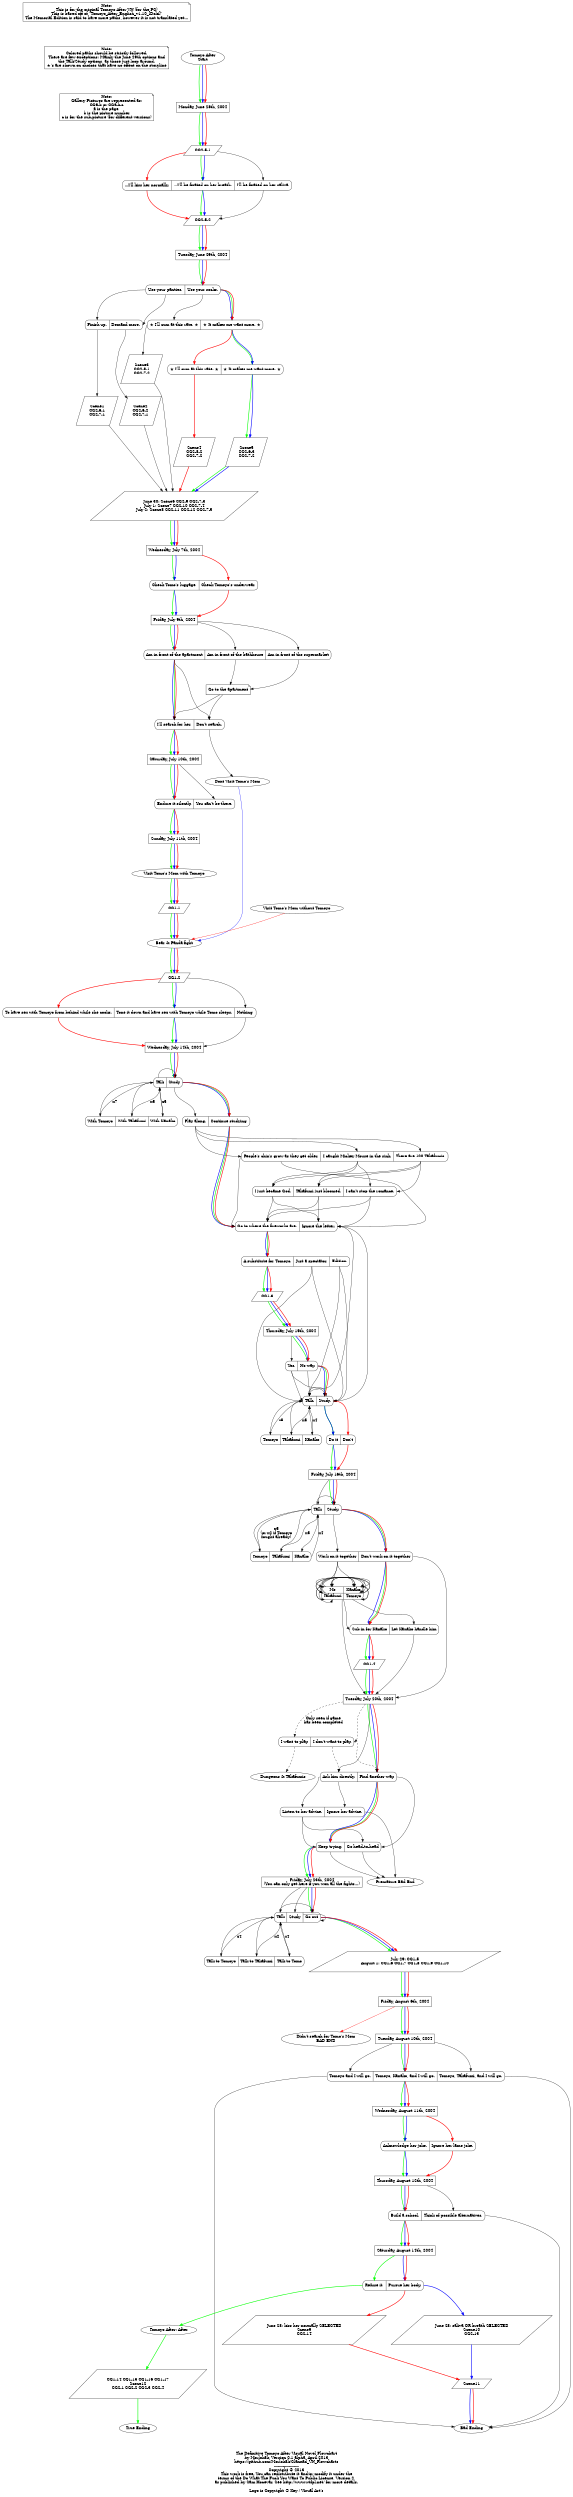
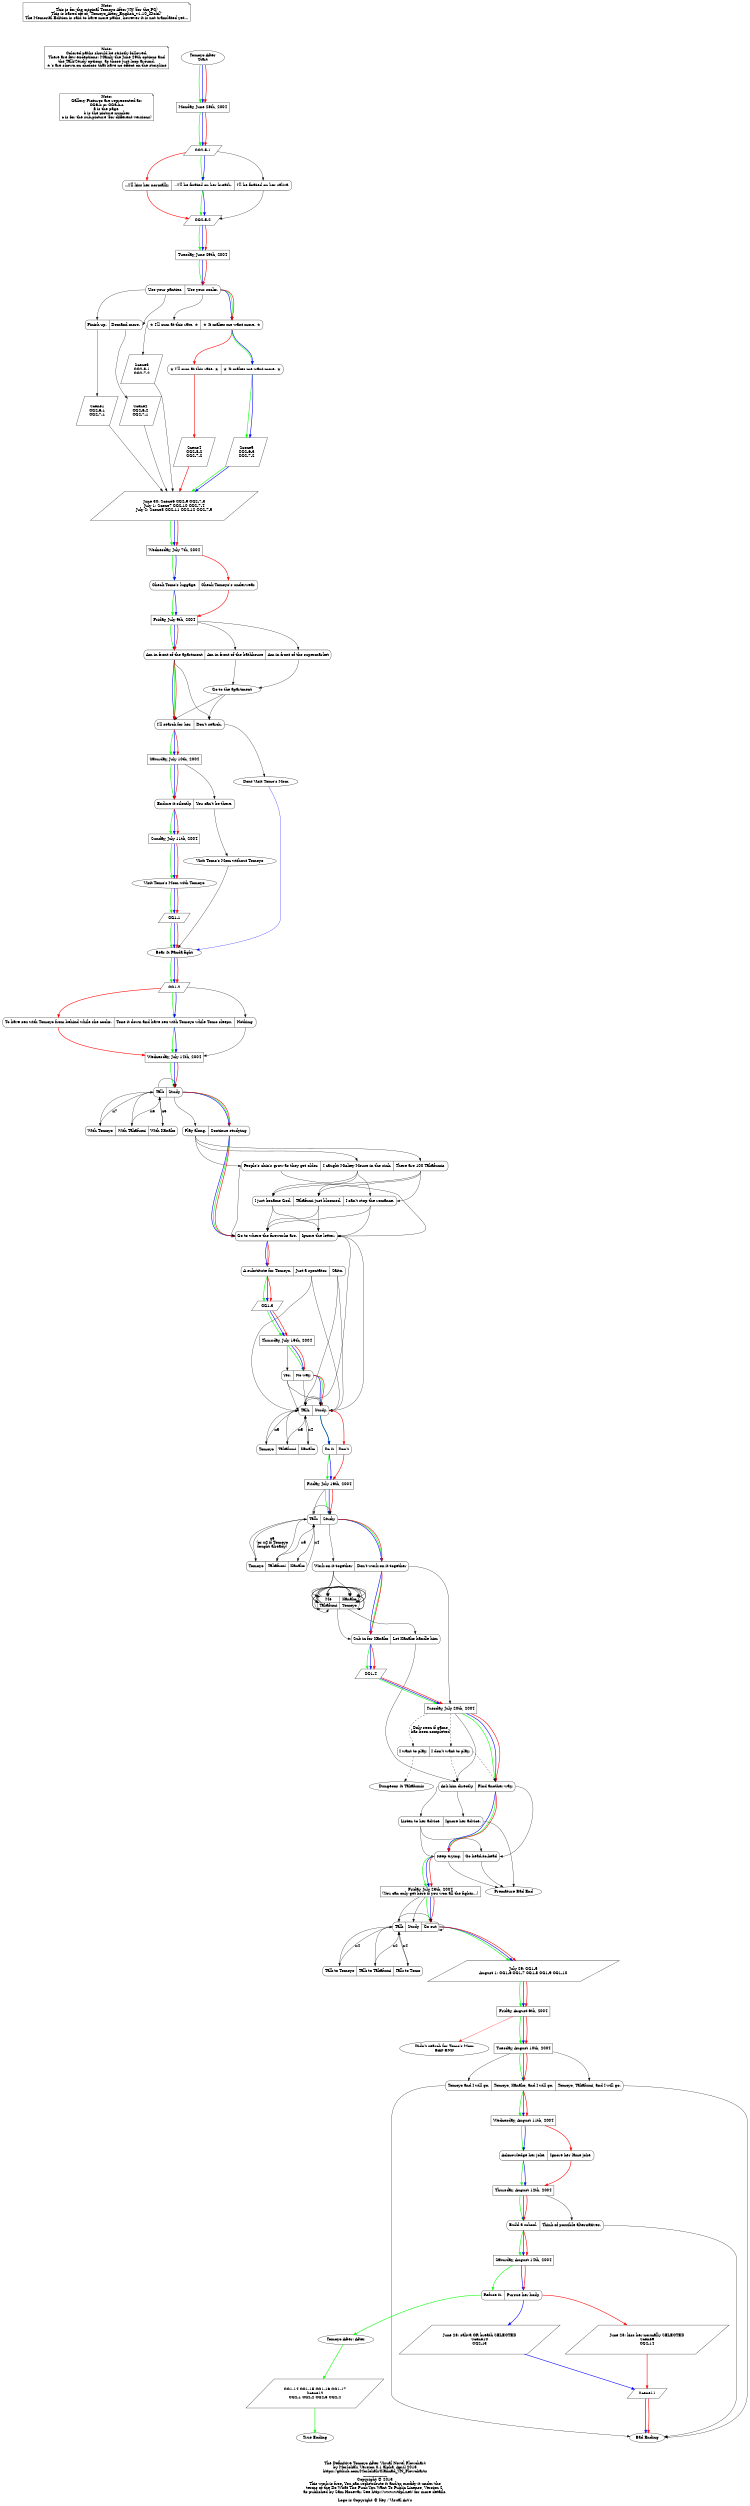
(228, 690) -> (232, 690)
none -> (218, 832)
(240, 928) -> (207, 908)
(340, 1261) -> (338, 1271)
(346, 1648) -> none
(402, 1667) -> (386, 1730)
